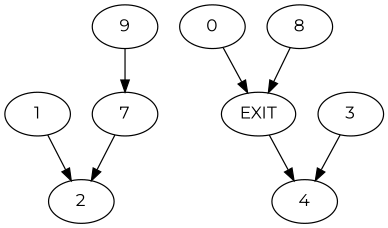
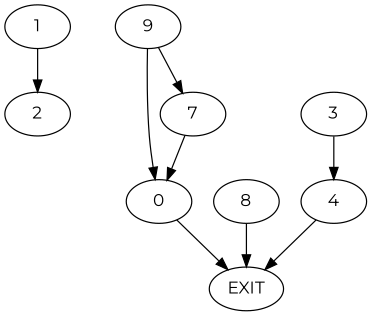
none -> (148, 108)
(106, 152) -> (178, 152)
(279, 152) -> (295, 240)
